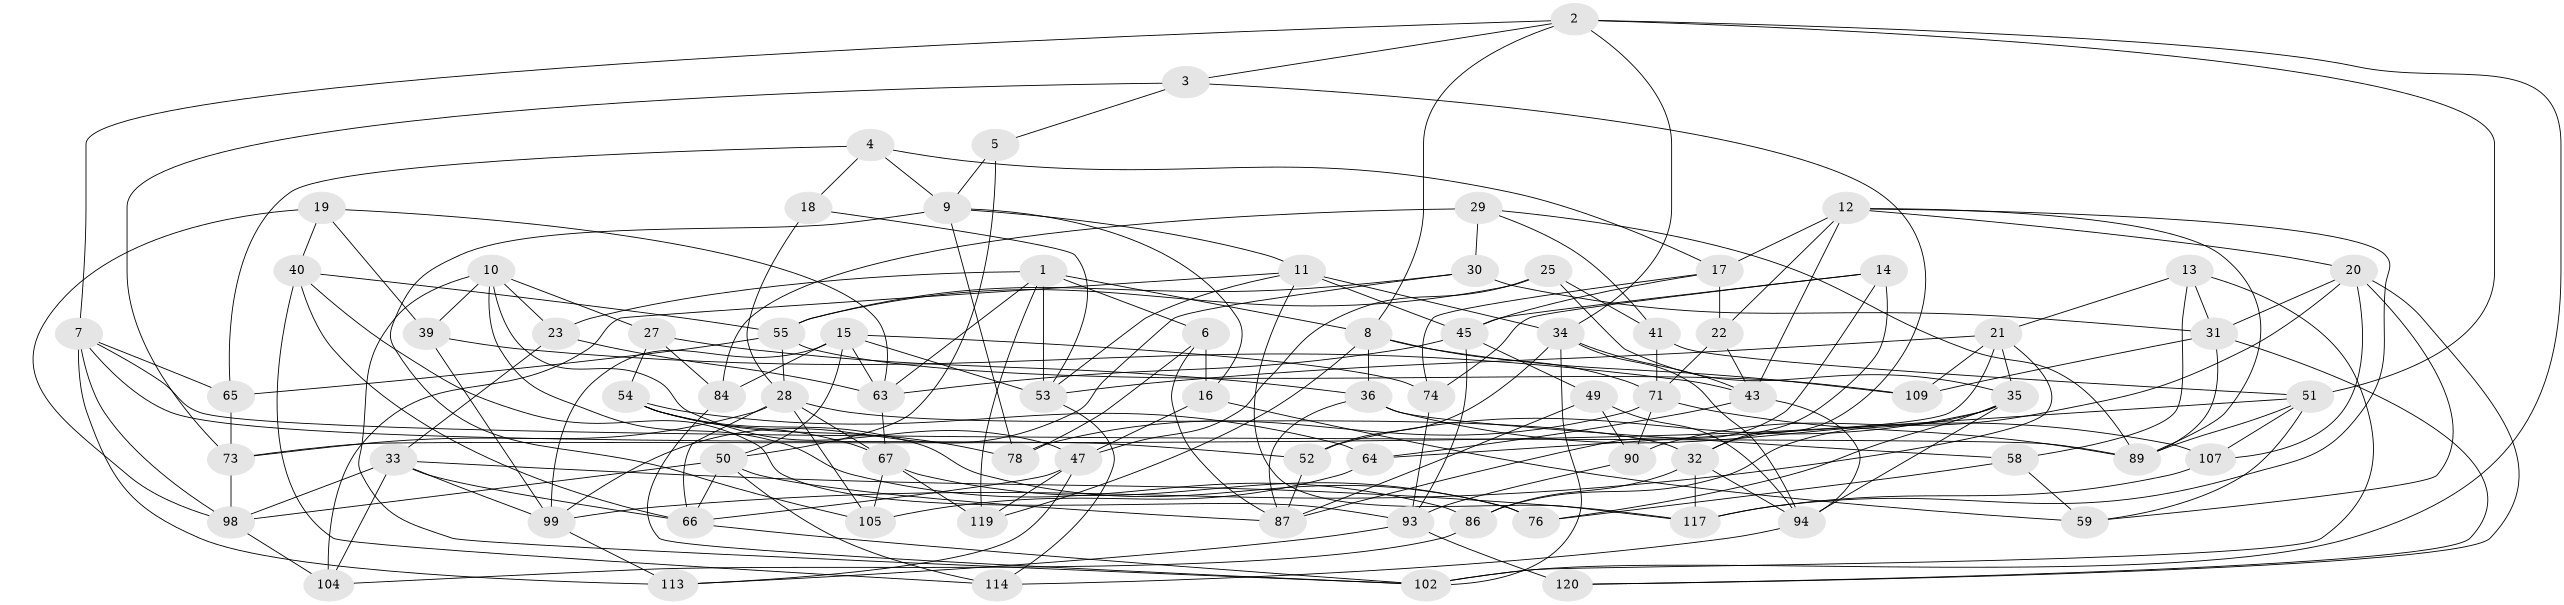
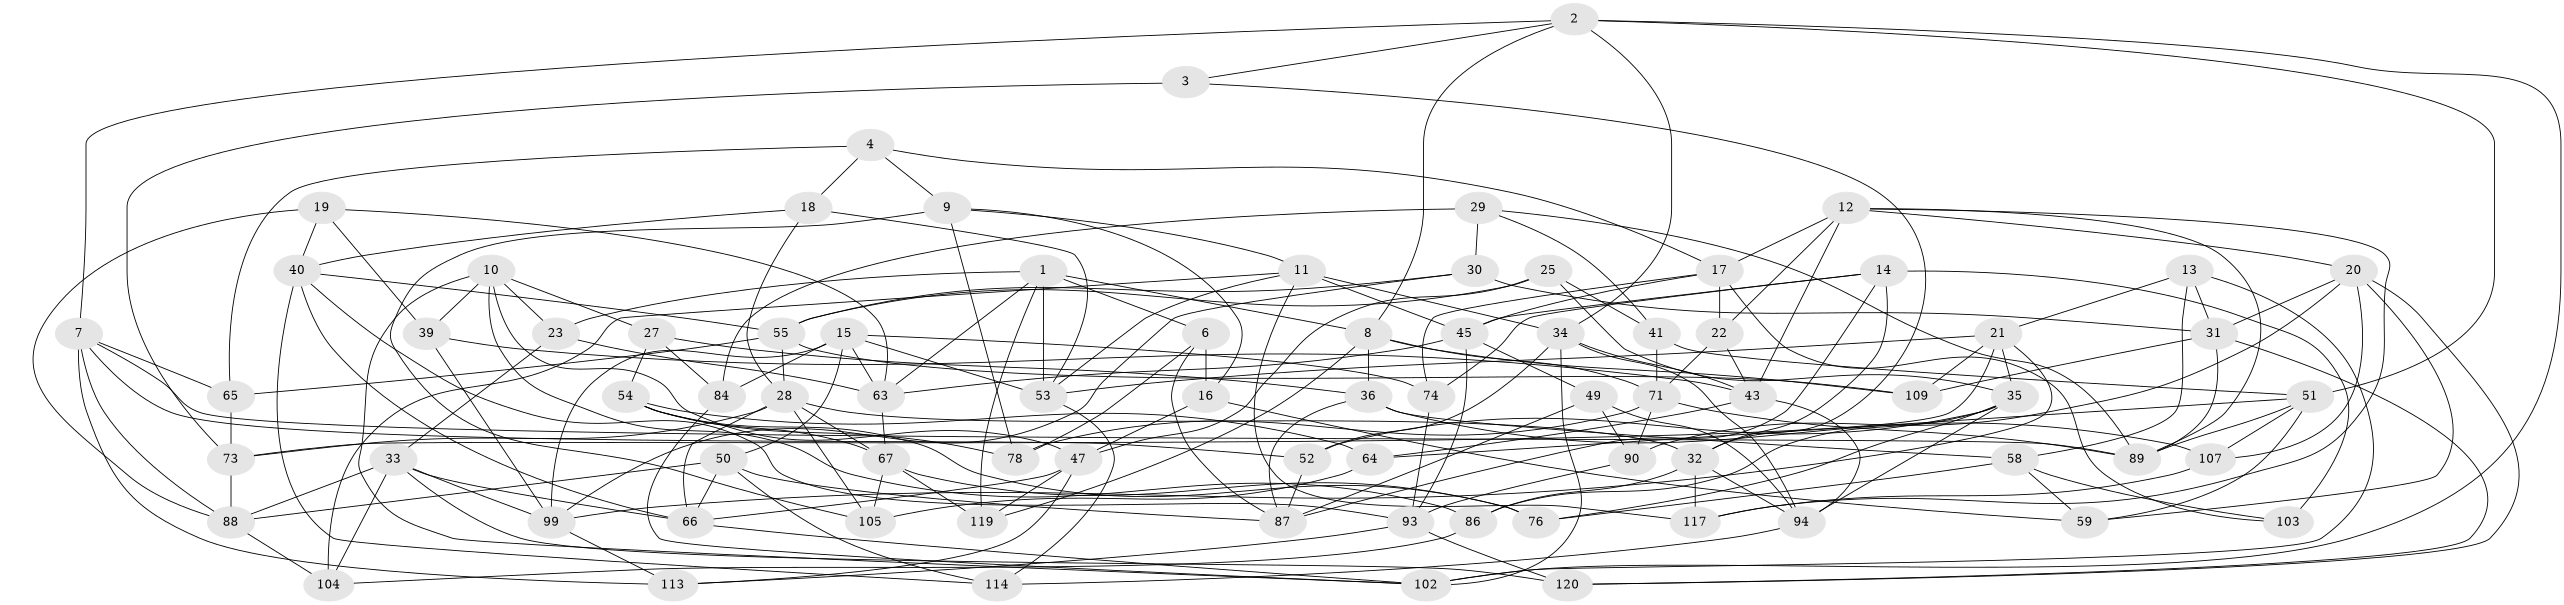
(995, 145) -> none
none -> (516, 235)
(1076, 485) -> (966, 561)
(231, 522) -> (231, 522)
none -> (2288, 522)
